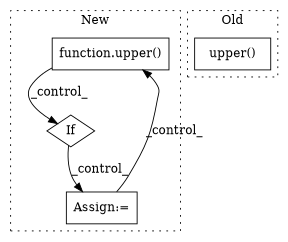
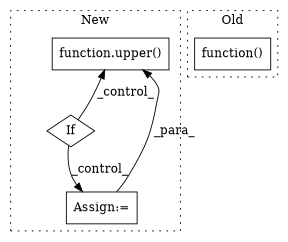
(233, 54) -> (233, 54)
(29, 93) -> (91, 100)
(174, 131) -> (174, 131)
